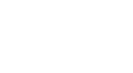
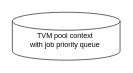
none -> (66, 36)
